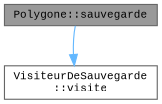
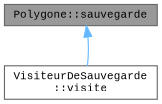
(74, 40) -> (88, 51)
